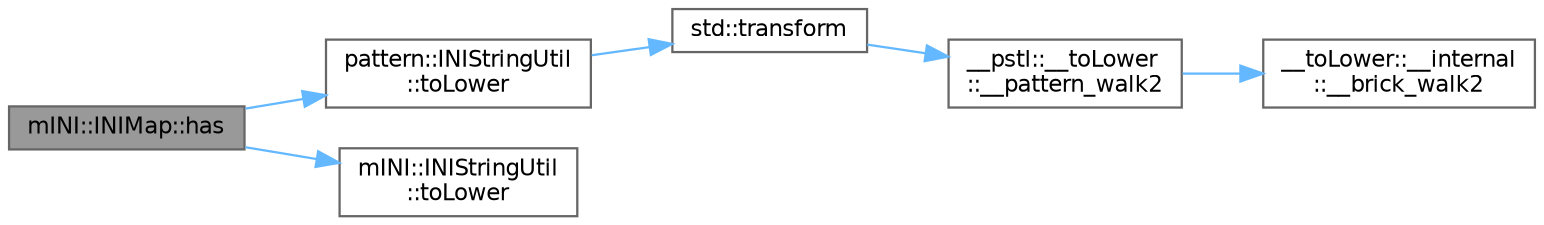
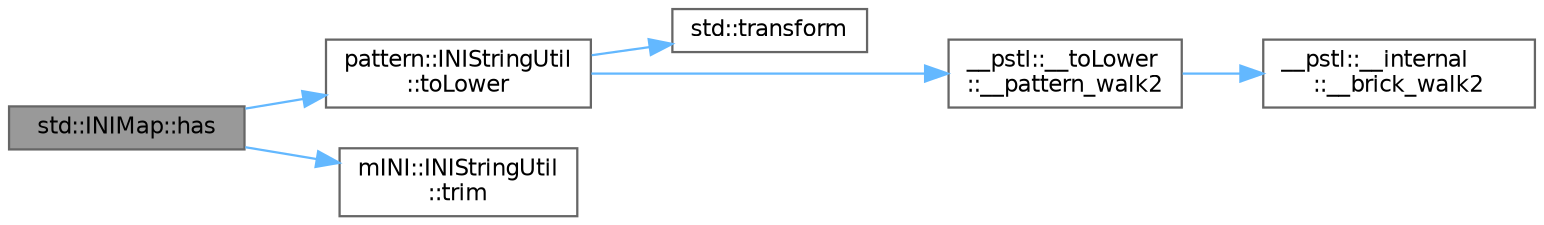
(896, 49) -> (758, 74)
(1399, 74) -> (1399, 74)
(127, 128) -> (127, 128)
(458, 182) -> (458, 182)
